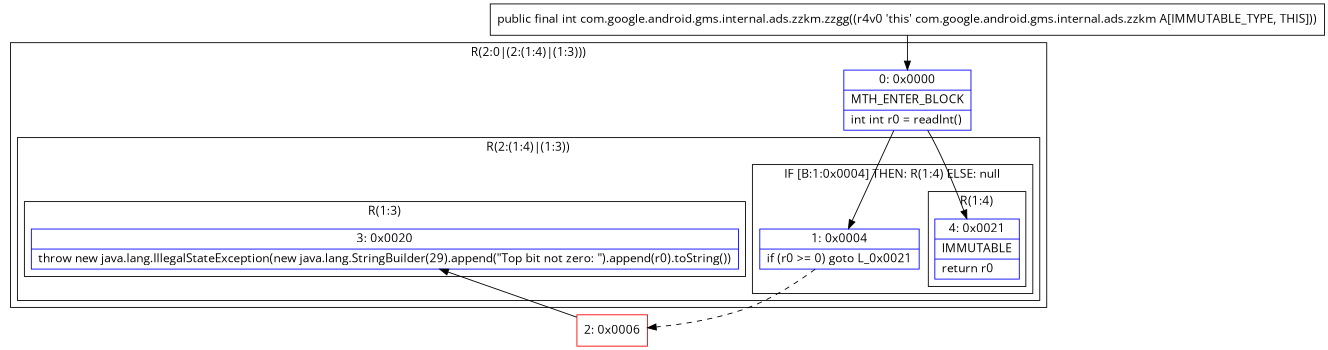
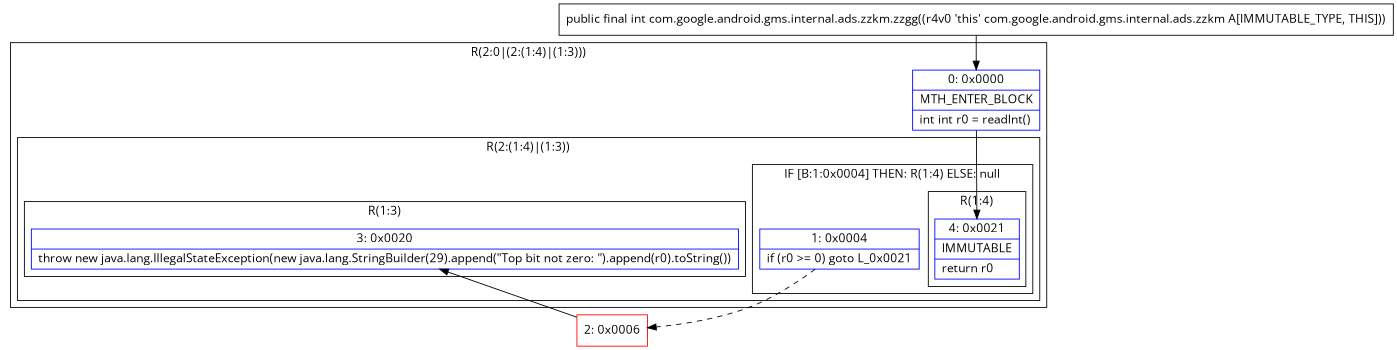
(873, 175) -> none
